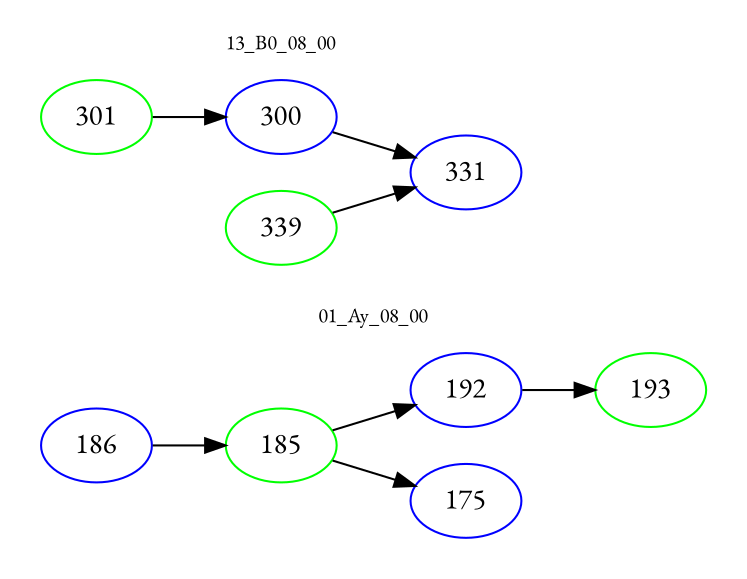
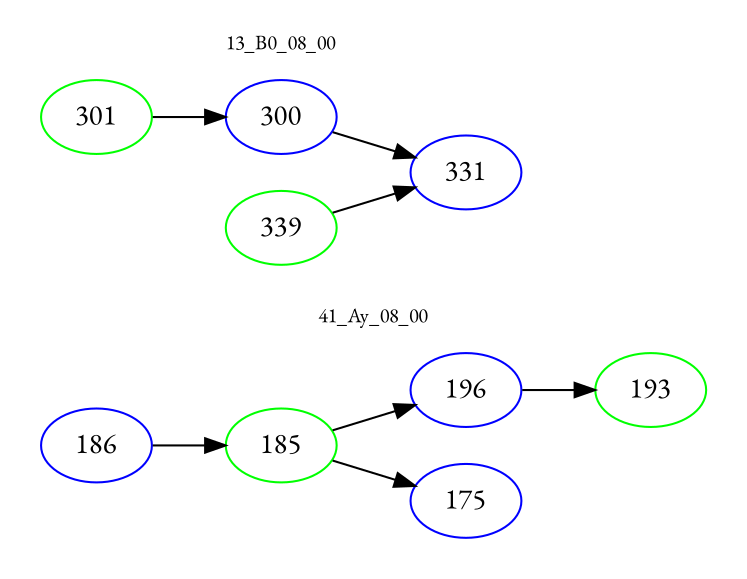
(374, 317) -> (374, 317)
(466, 390) -> (466, 390)
